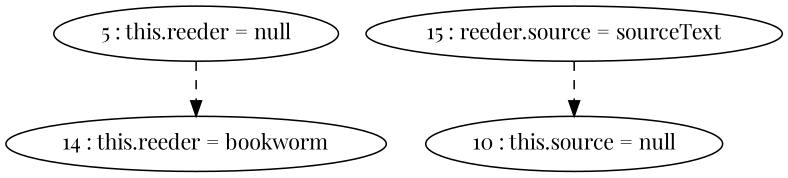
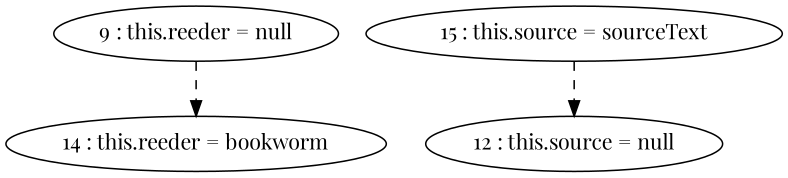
(196, 34) -> (196, 34)
(574, 34) -> (574, 34)
(574, 144) -> (574, 144)
